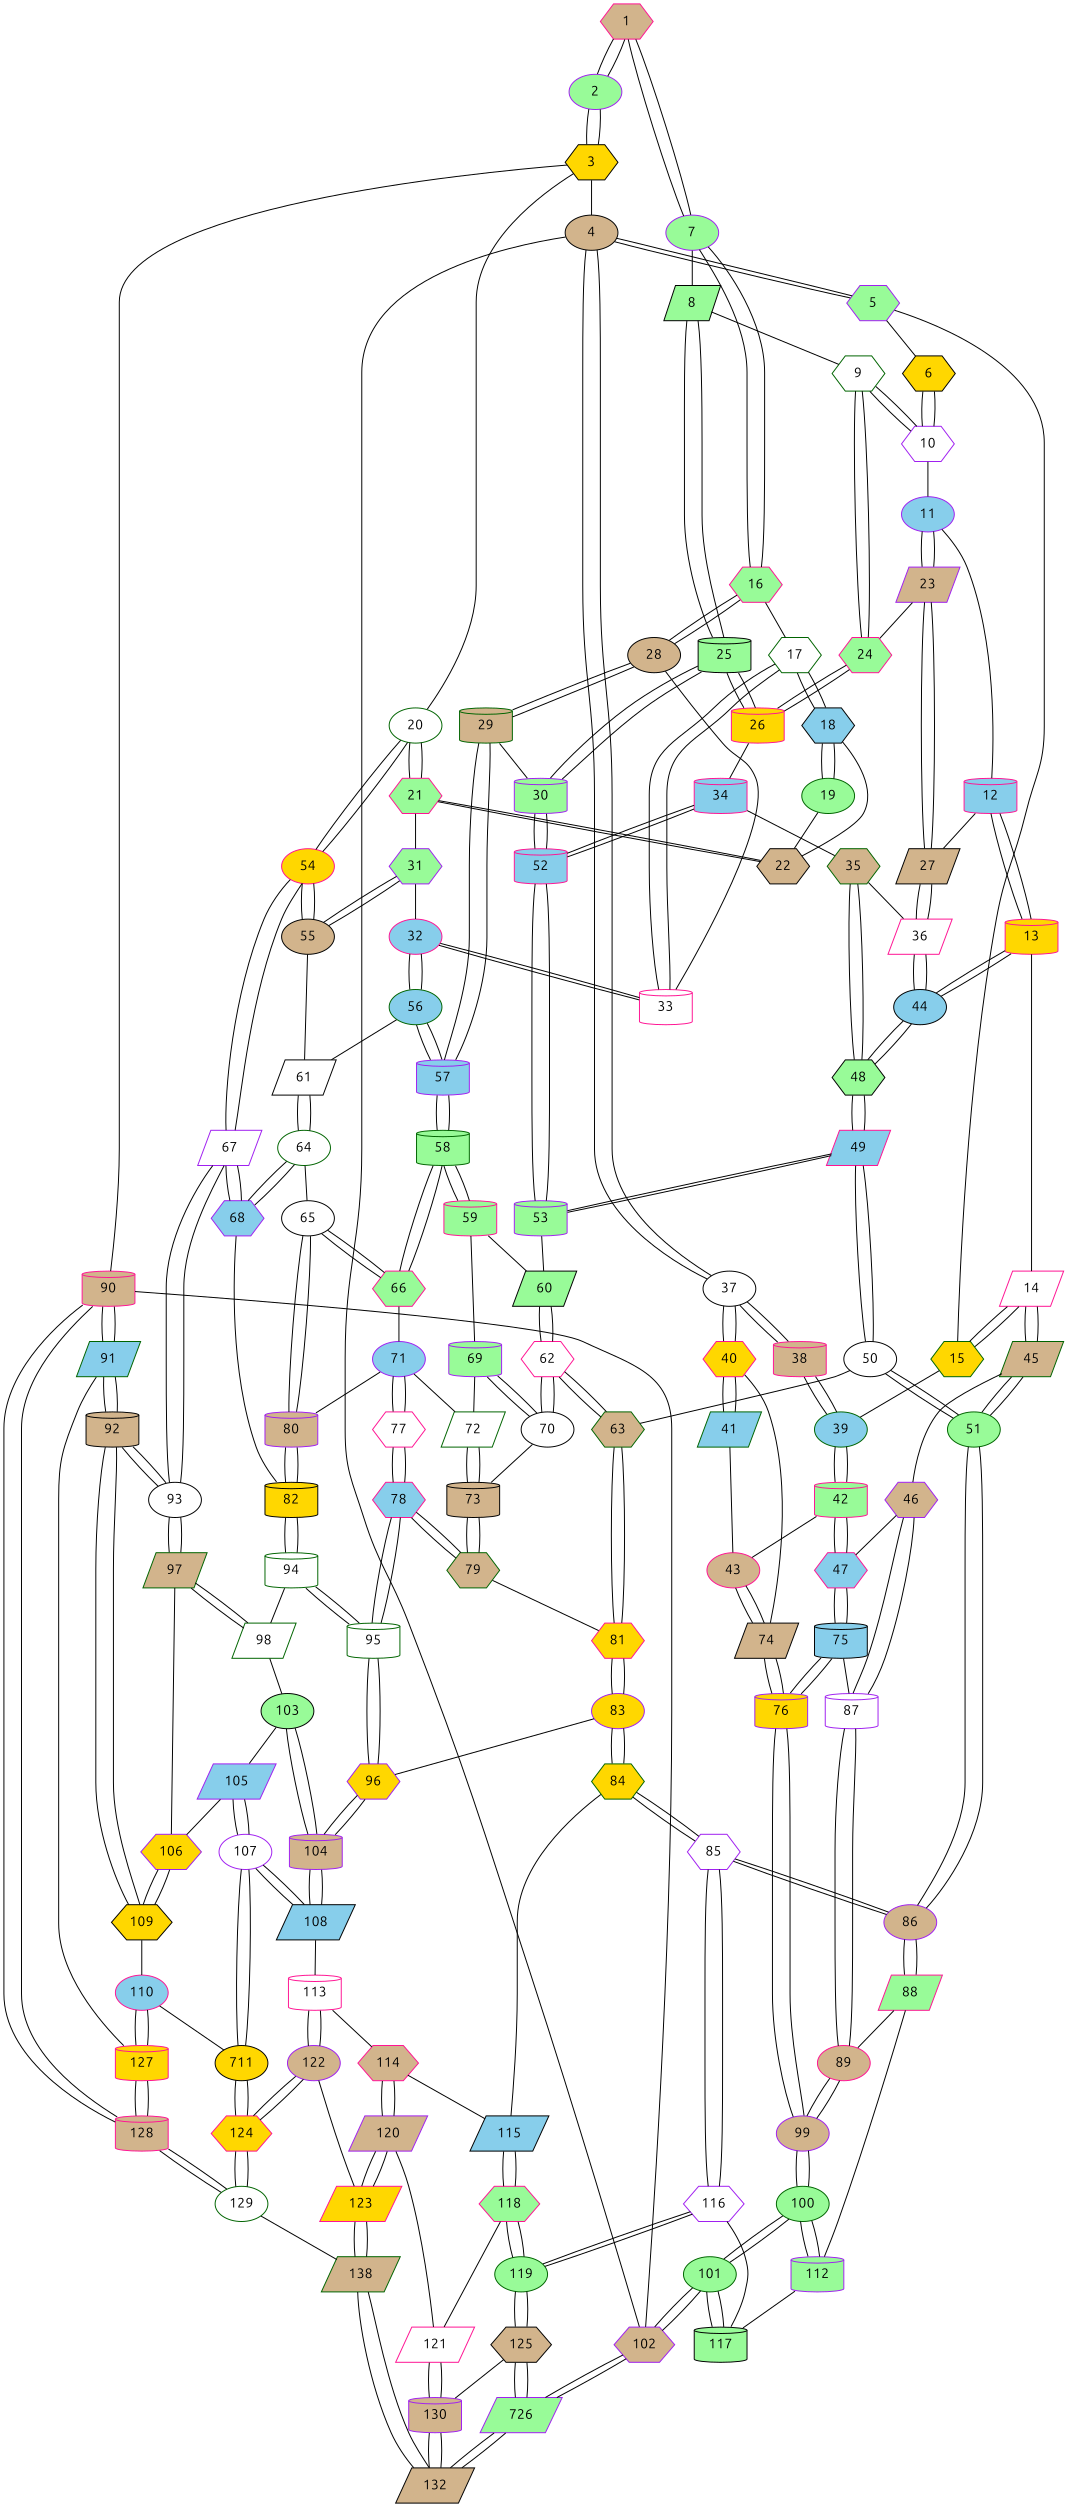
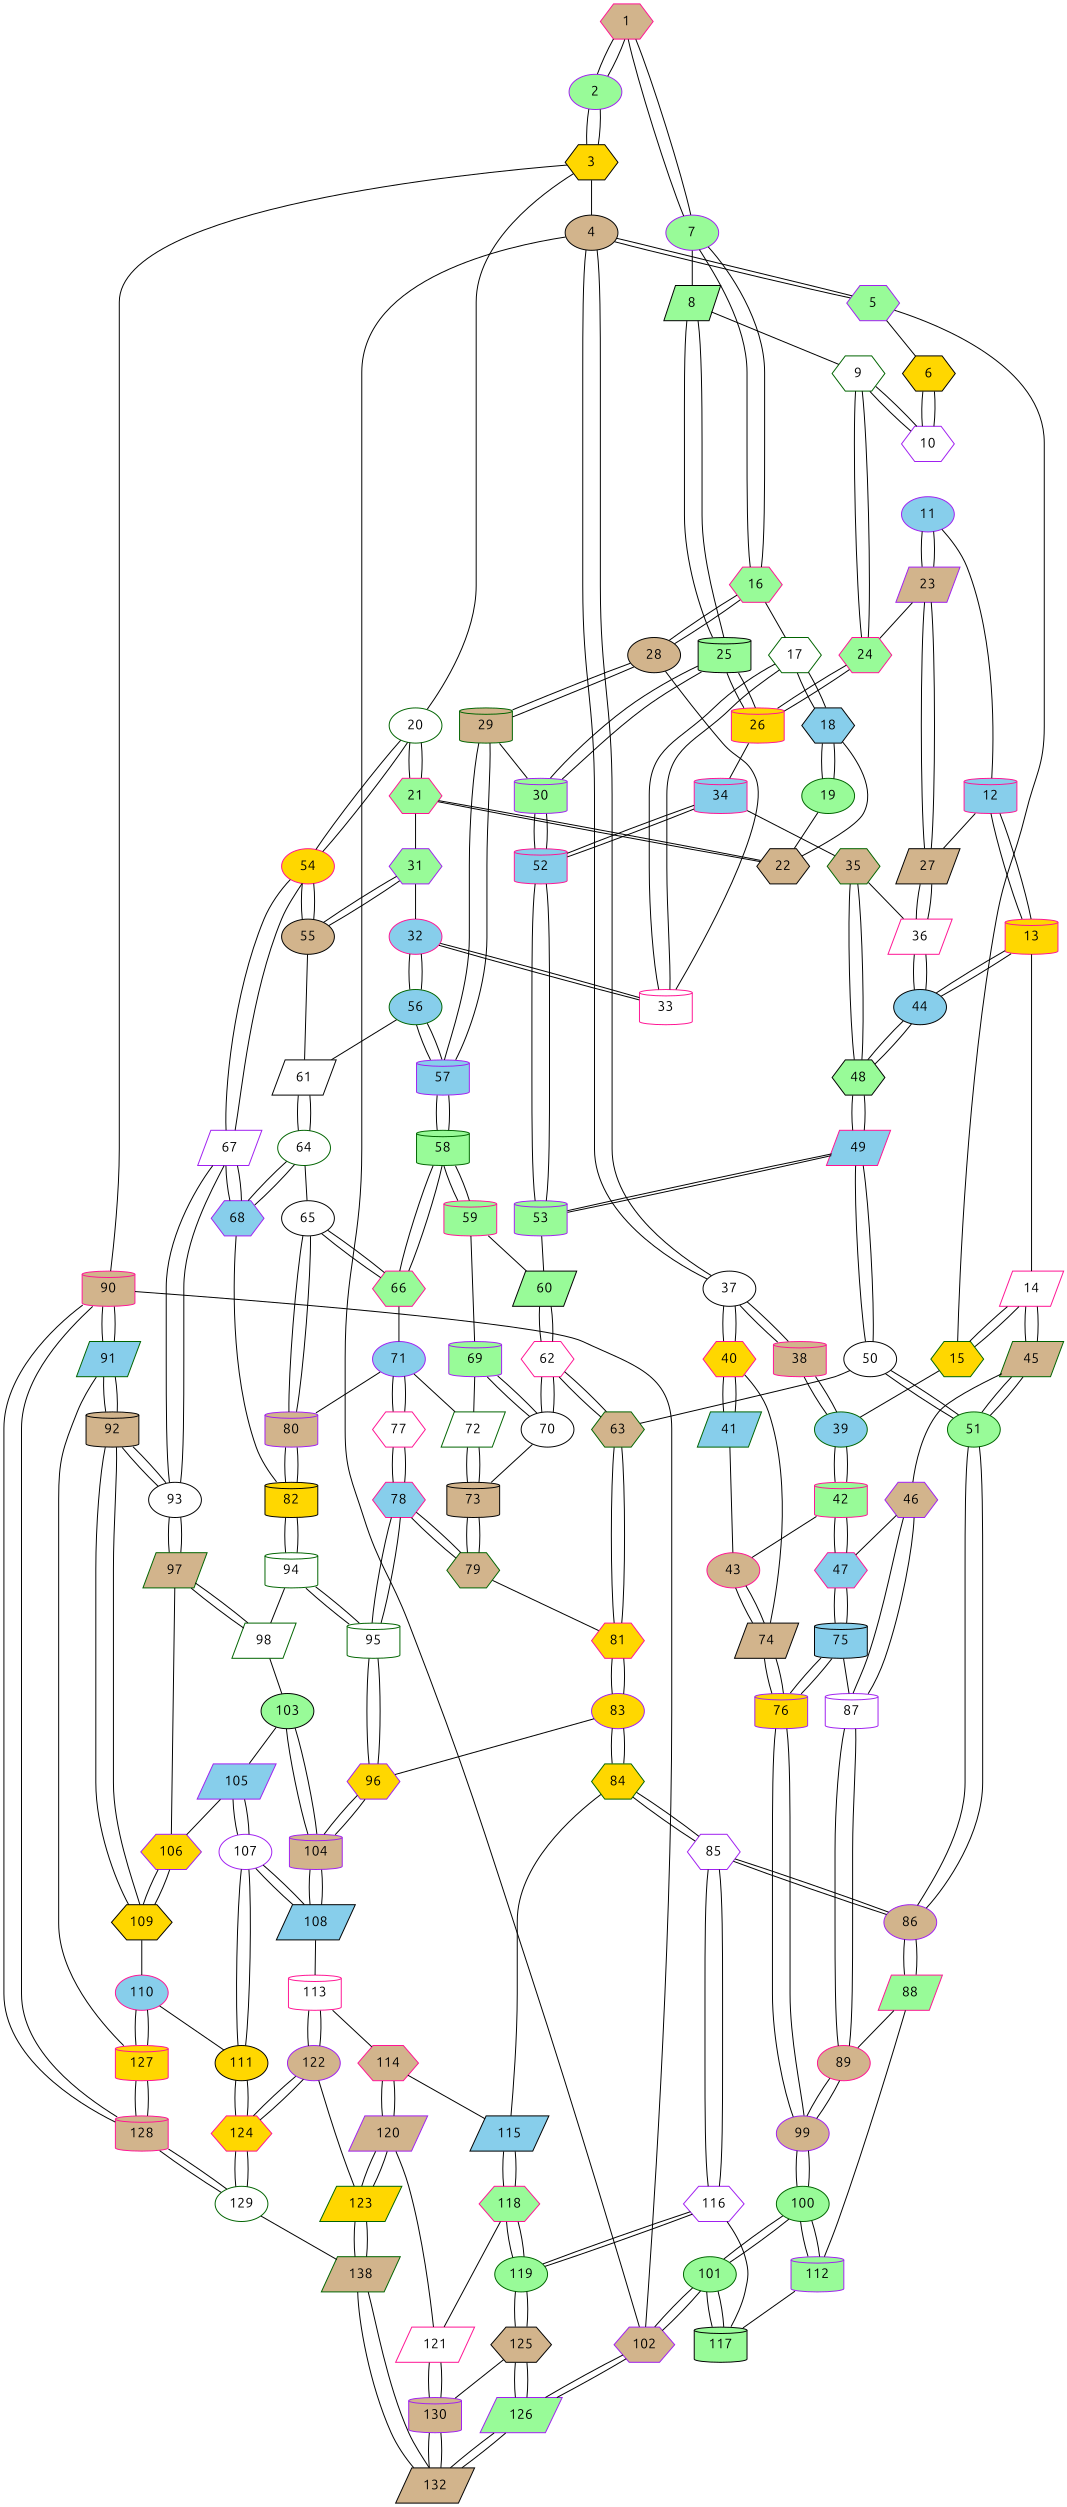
(928, 479) -> none
(242, 2063) -> (242, 2063)
(361, 2204) -> (361, 2204)
(521, 2415) -> (521, 2415)
